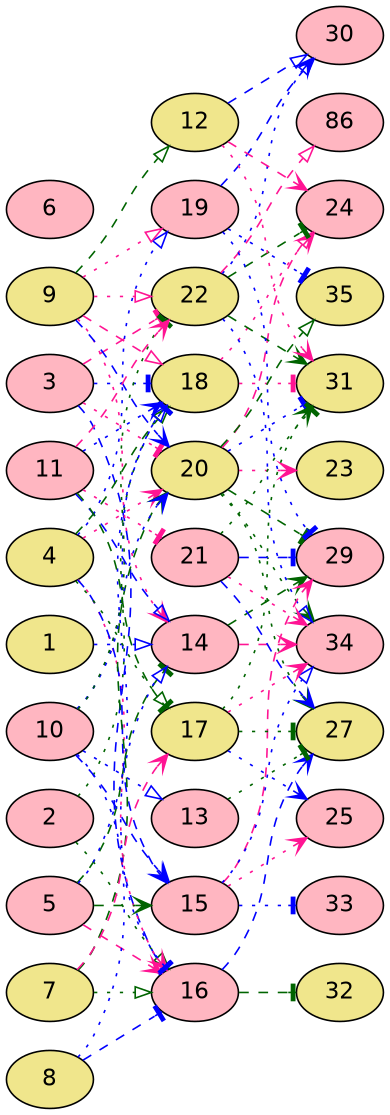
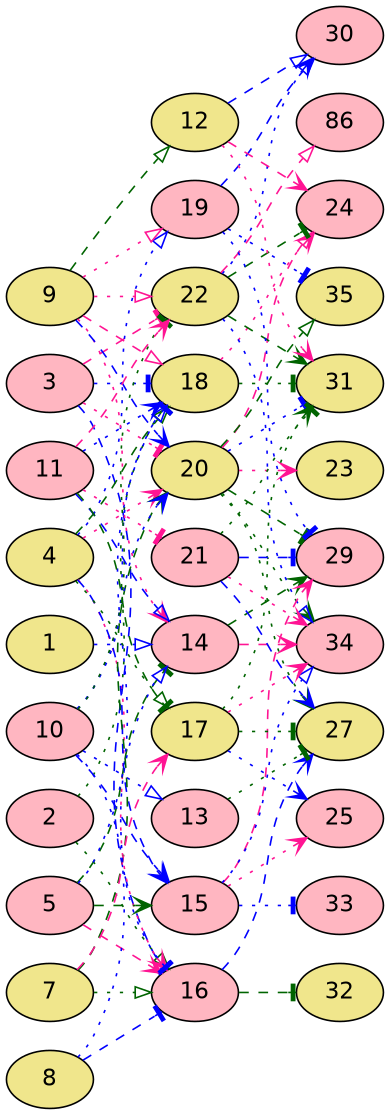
(50, 209) -> none
(264, 383) -> (264, 383)
